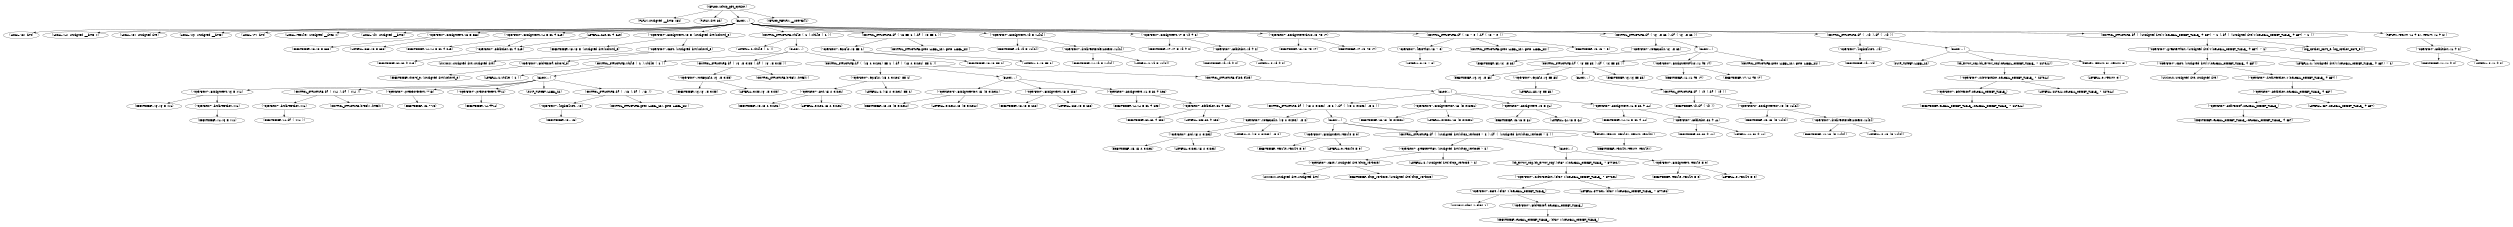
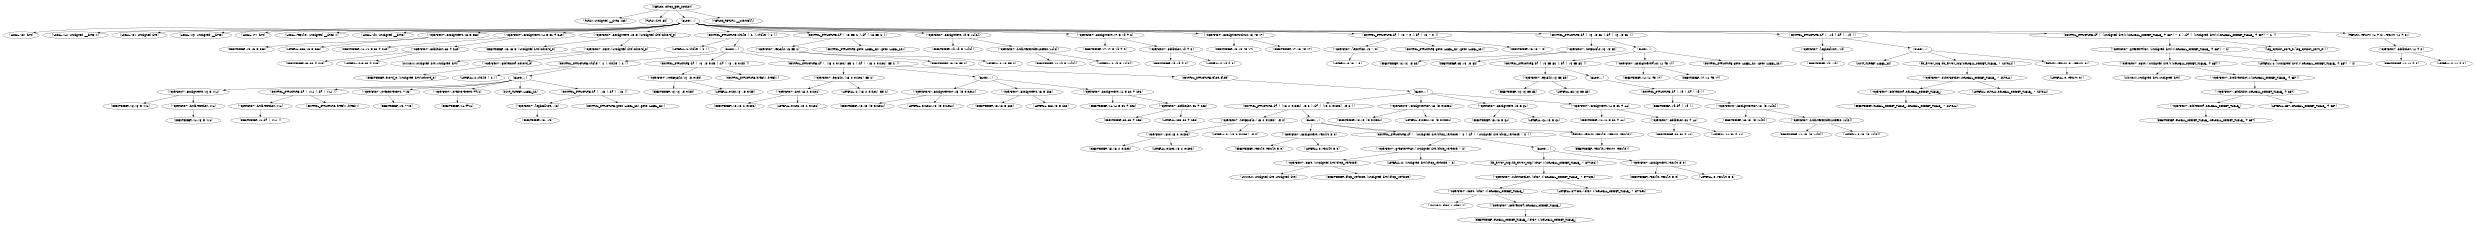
(554, 42) -> (399, 57)
(1526, 71) -> (1494, 56)
(1603, 71) -> (1532, 85)
